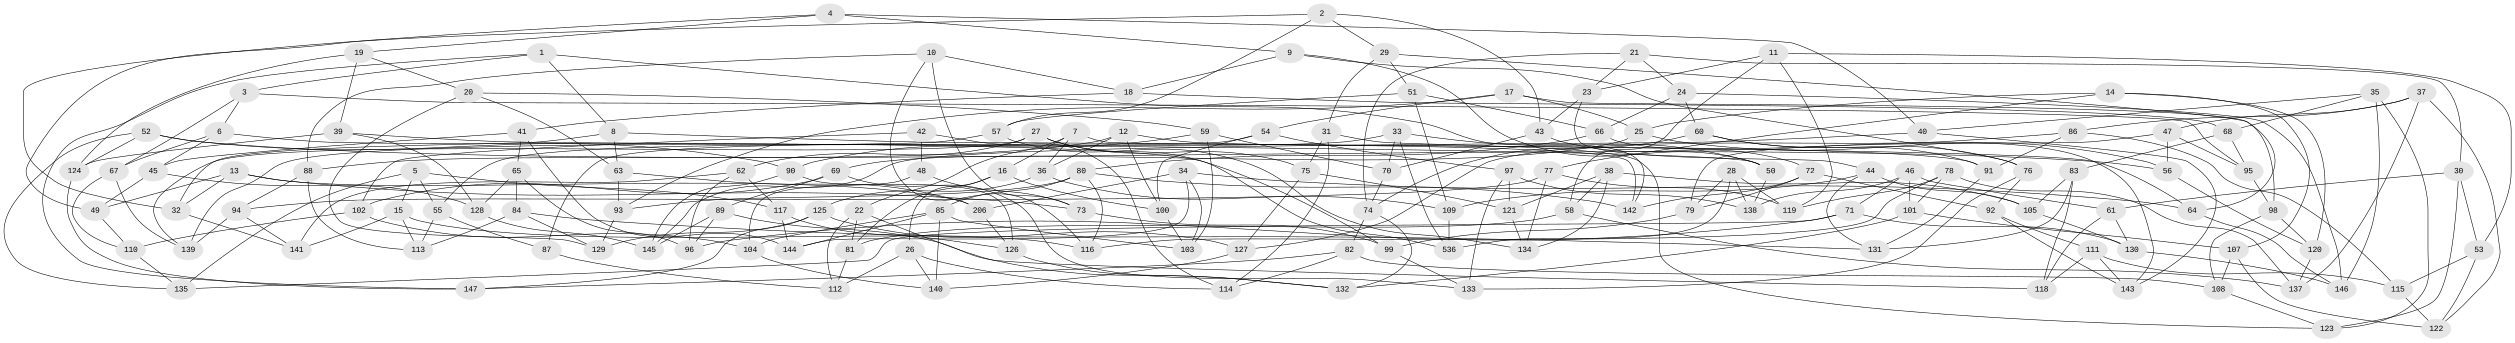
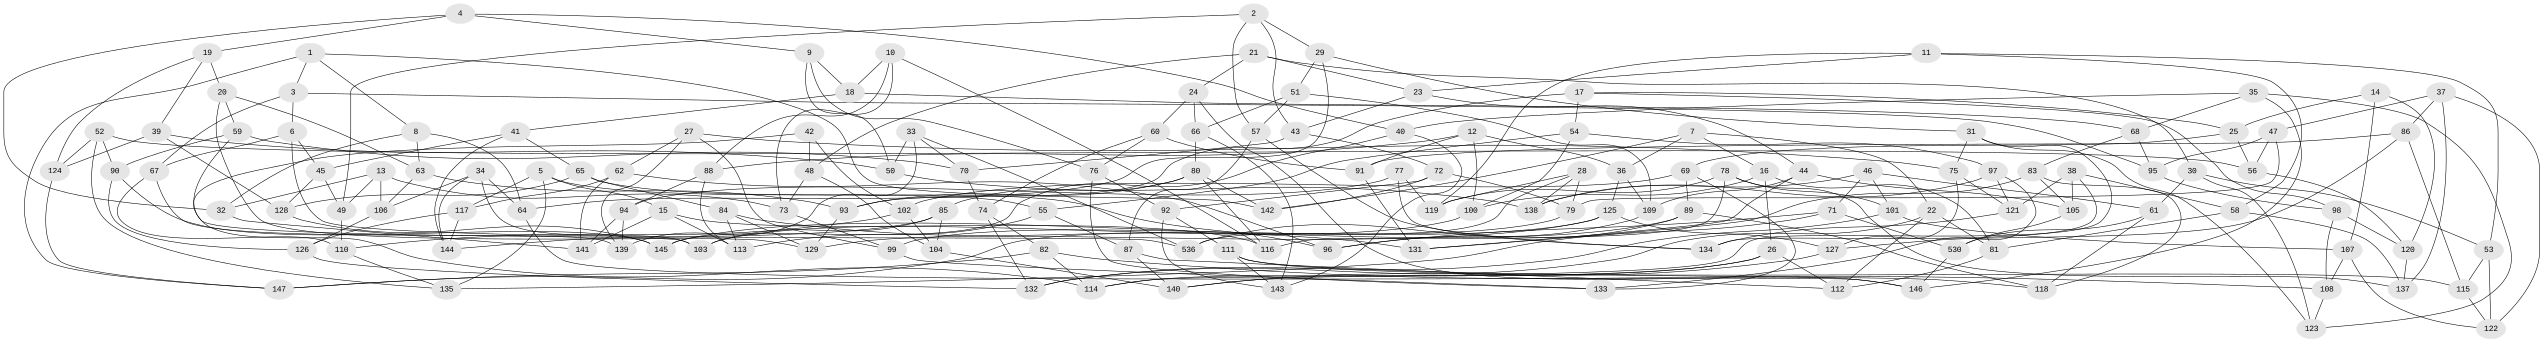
(1450, 64) -> (1022, 85)
(1842, 126) -> none
(979, 211) -> (381, 211)
(938, 250) -> (1151, 270)
(2132, 250) -> (1955, 250)
